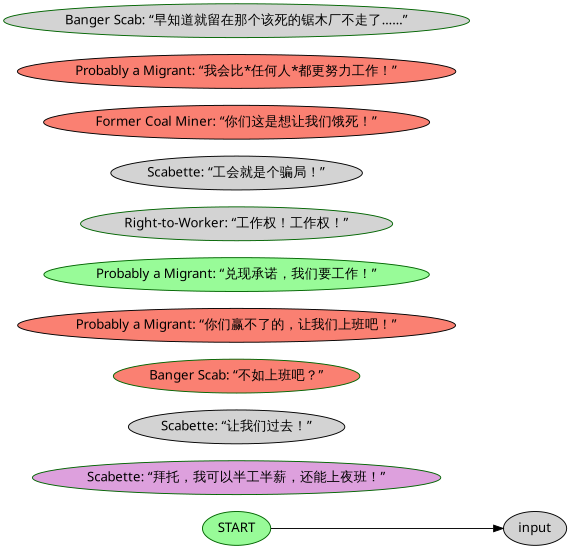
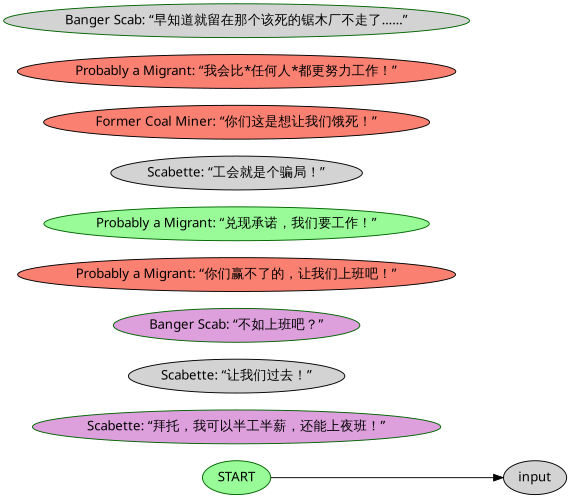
(237, 224) -> none
(237, 376) -> (237, 325)
